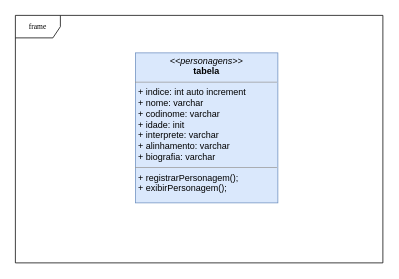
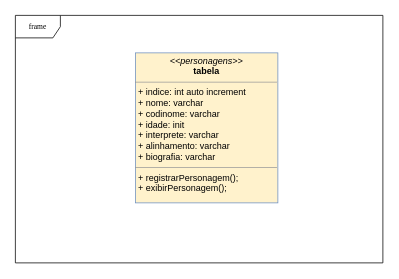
(207, 128) -> (207, 128)
